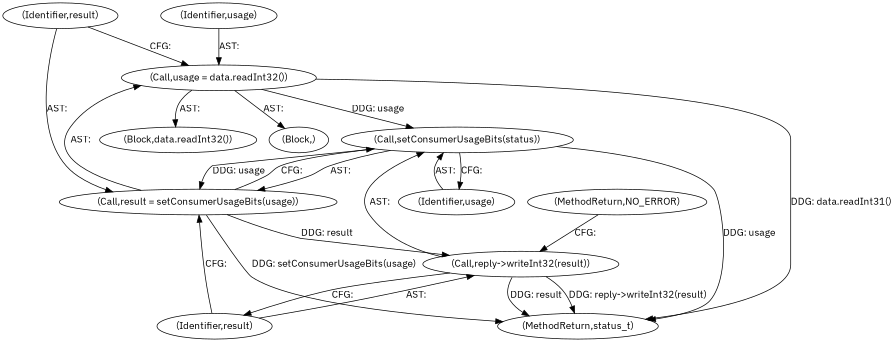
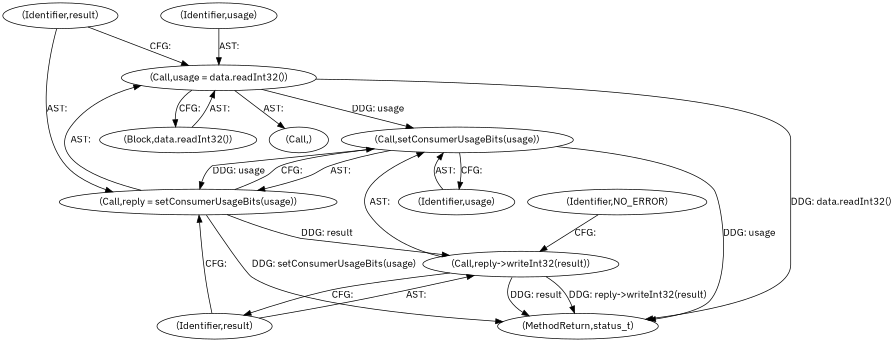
(191, 109) -> (191, 109)
none -> (204, 113)
(299, 140) -> (299, 140)
(457, 140) -> (457, 140)
(198, 202) -> (198, 202)
(617, 202) -> (617, 202)
(841, 202) -> (841, 202)
